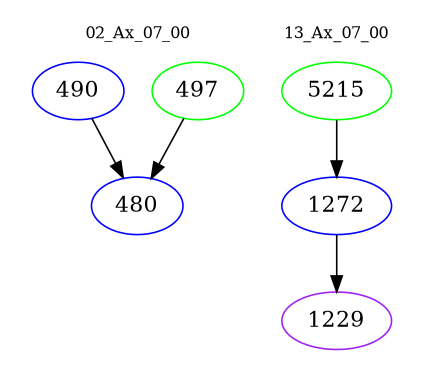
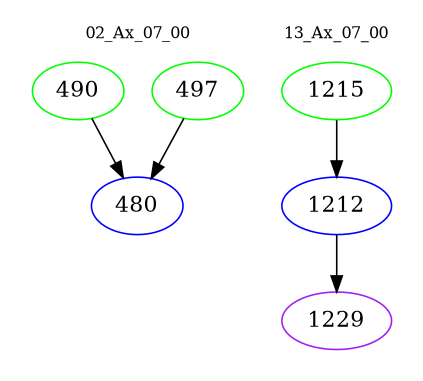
(78, 91) -> (78, 91)
(337, 91) -> (337, 91)
(337, 206) -> (337, 206)
